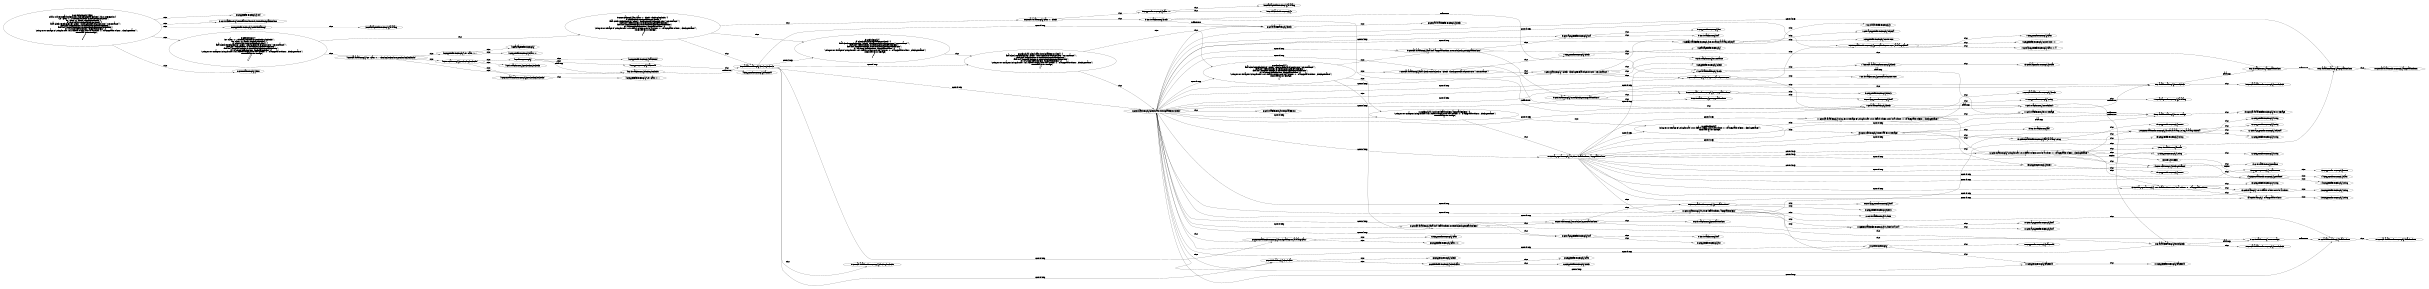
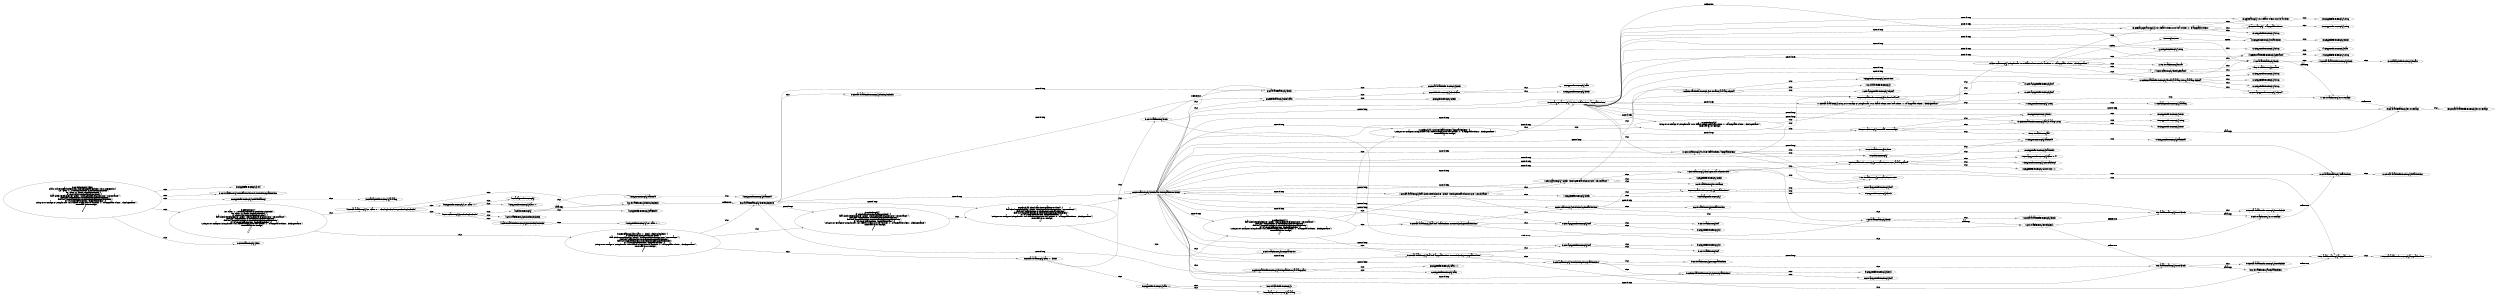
(2039, 36) -> (2039, 163)
none -> (2218, 68)
(1514, 122) -> (1516, 167)
